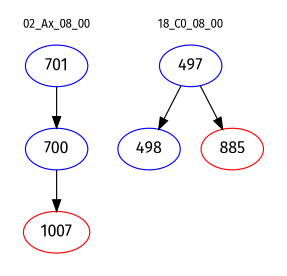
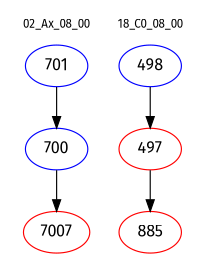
(191, 66) -> (150, 149)
(173, 102) -> (150, 102)
(57, 232) -> (57, 232)
